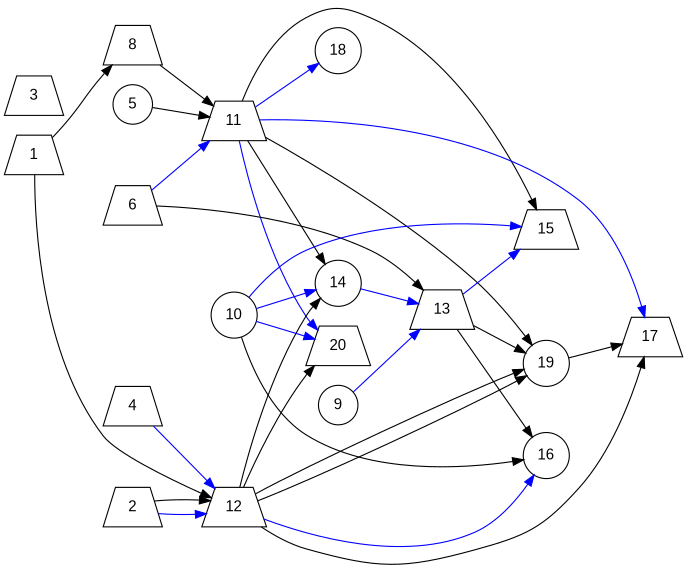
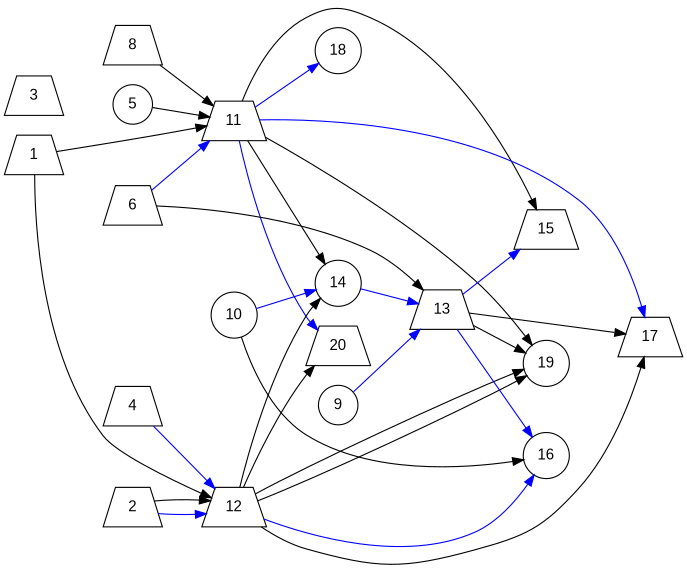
(79, 106) -> (126, 140)
(370, 232) -> none
(280, 329) -> none
(590, 352) -> (542, 323)
(488, 374) -> (488, 374)
